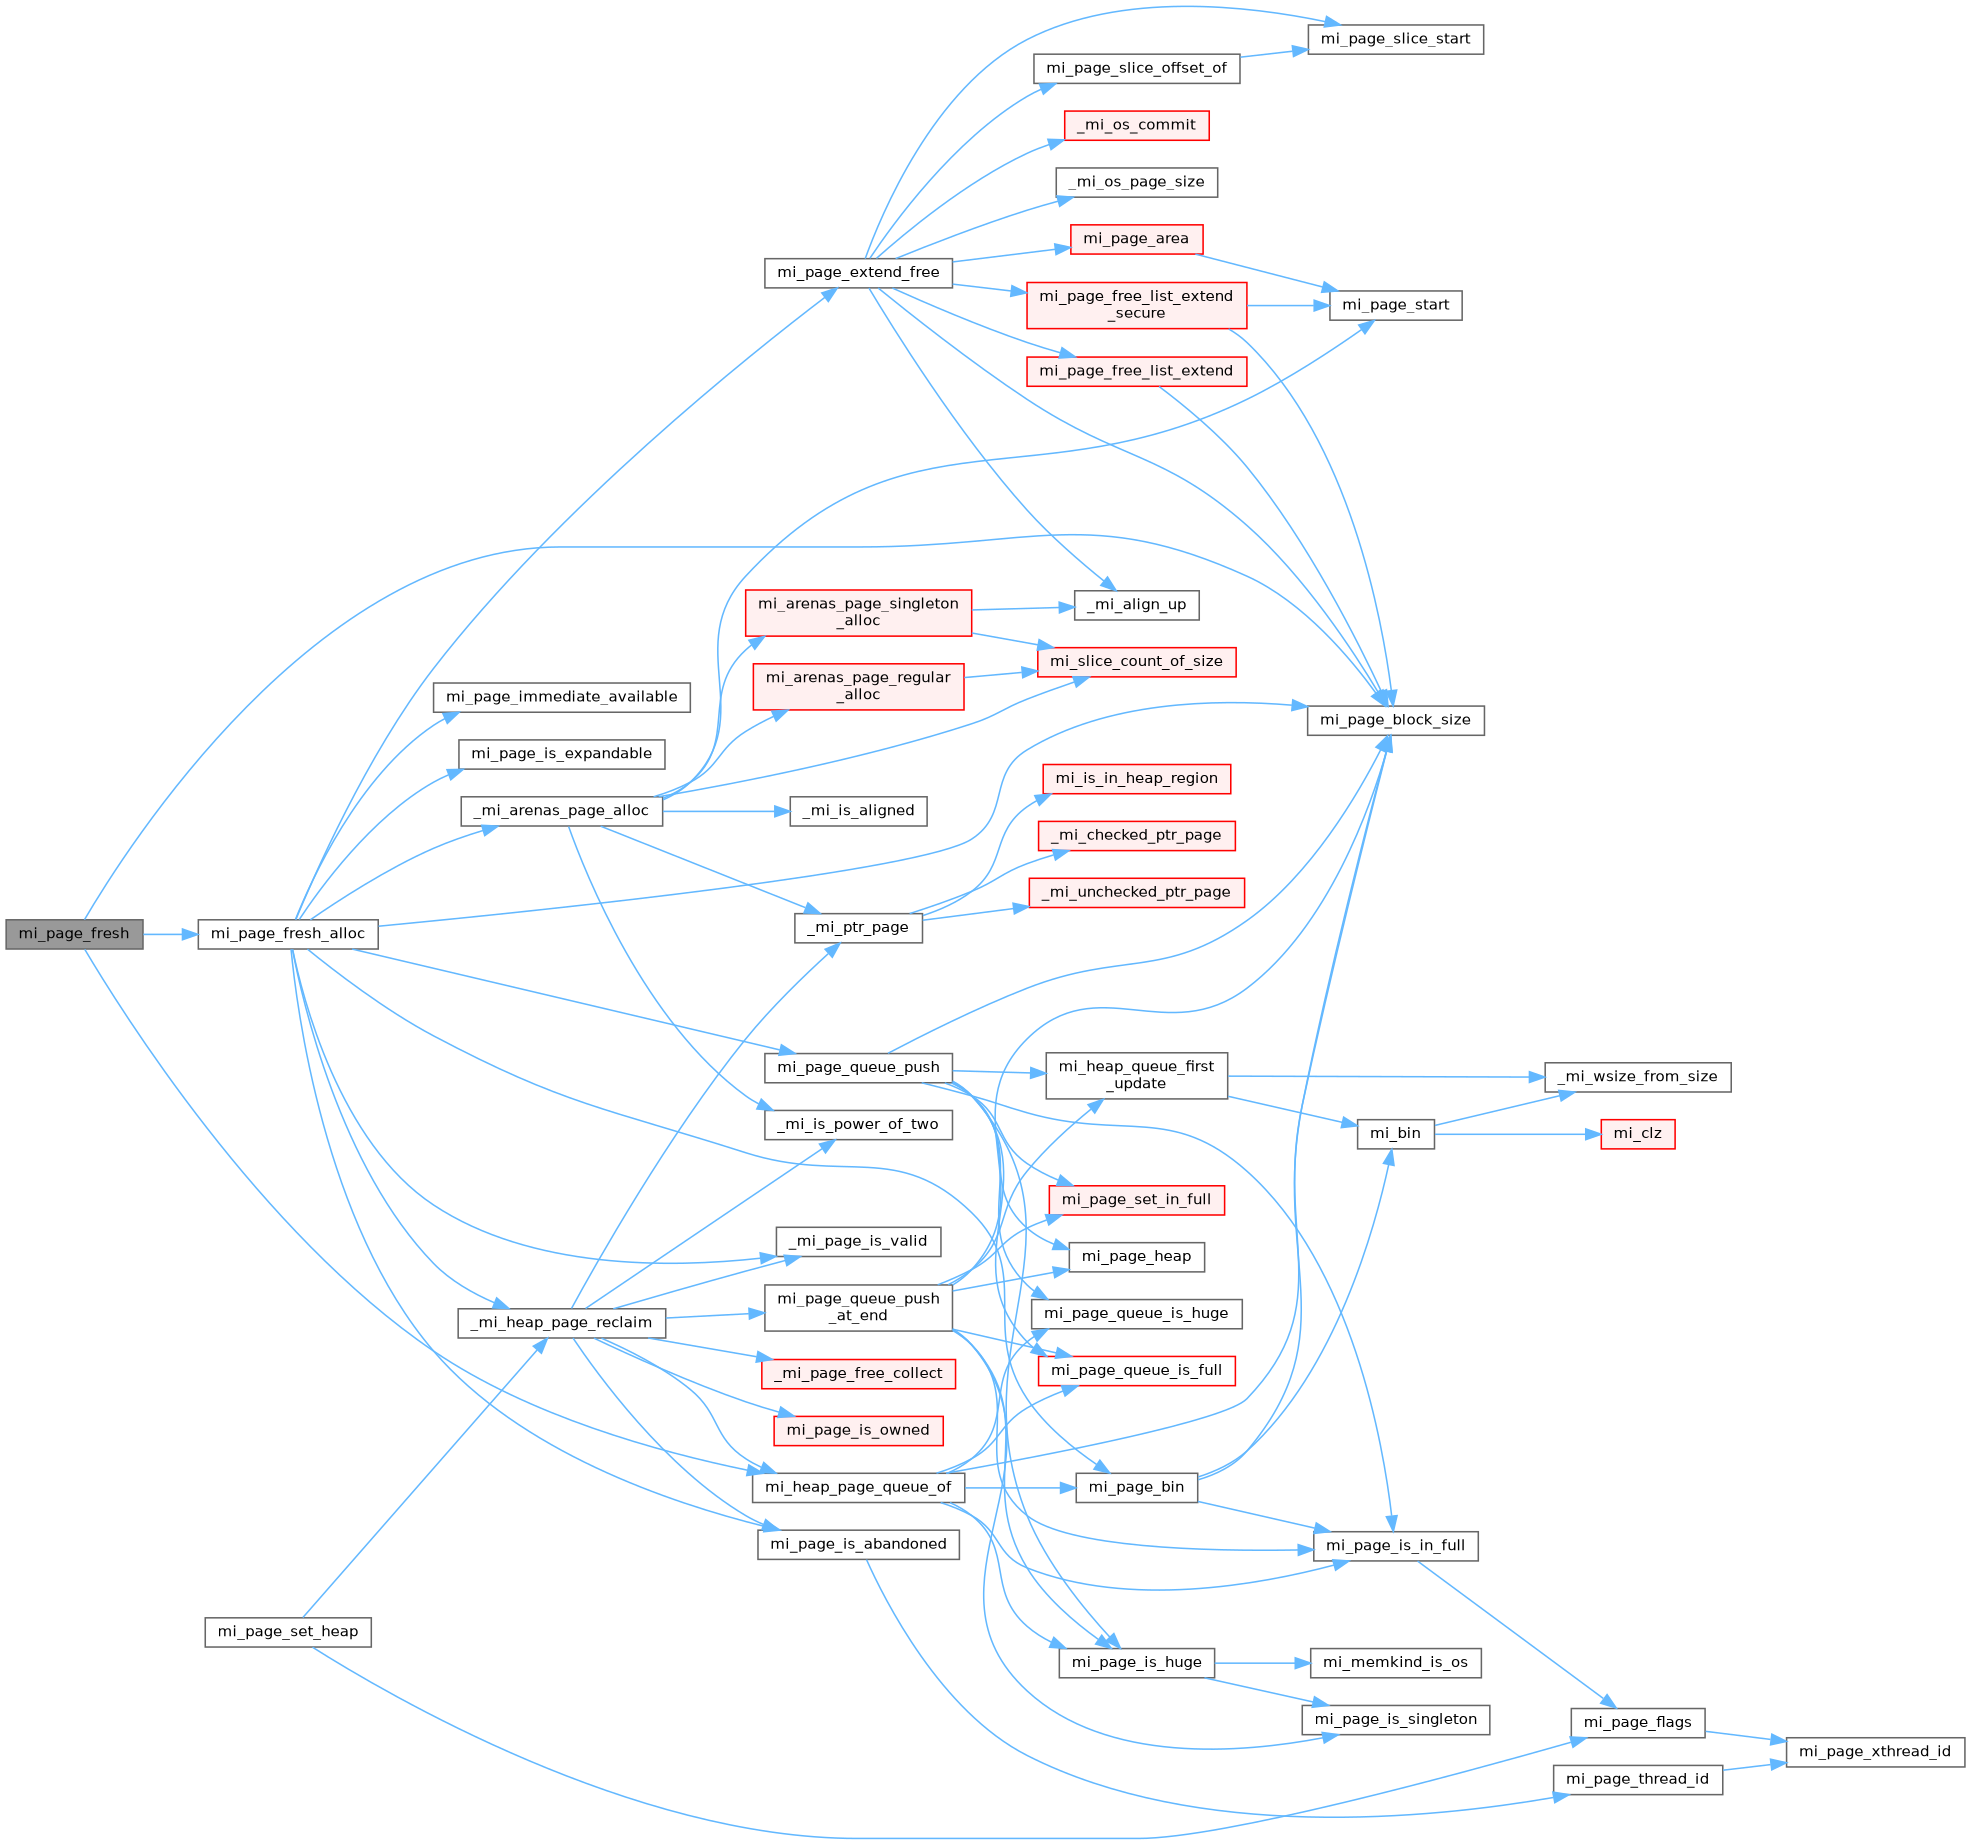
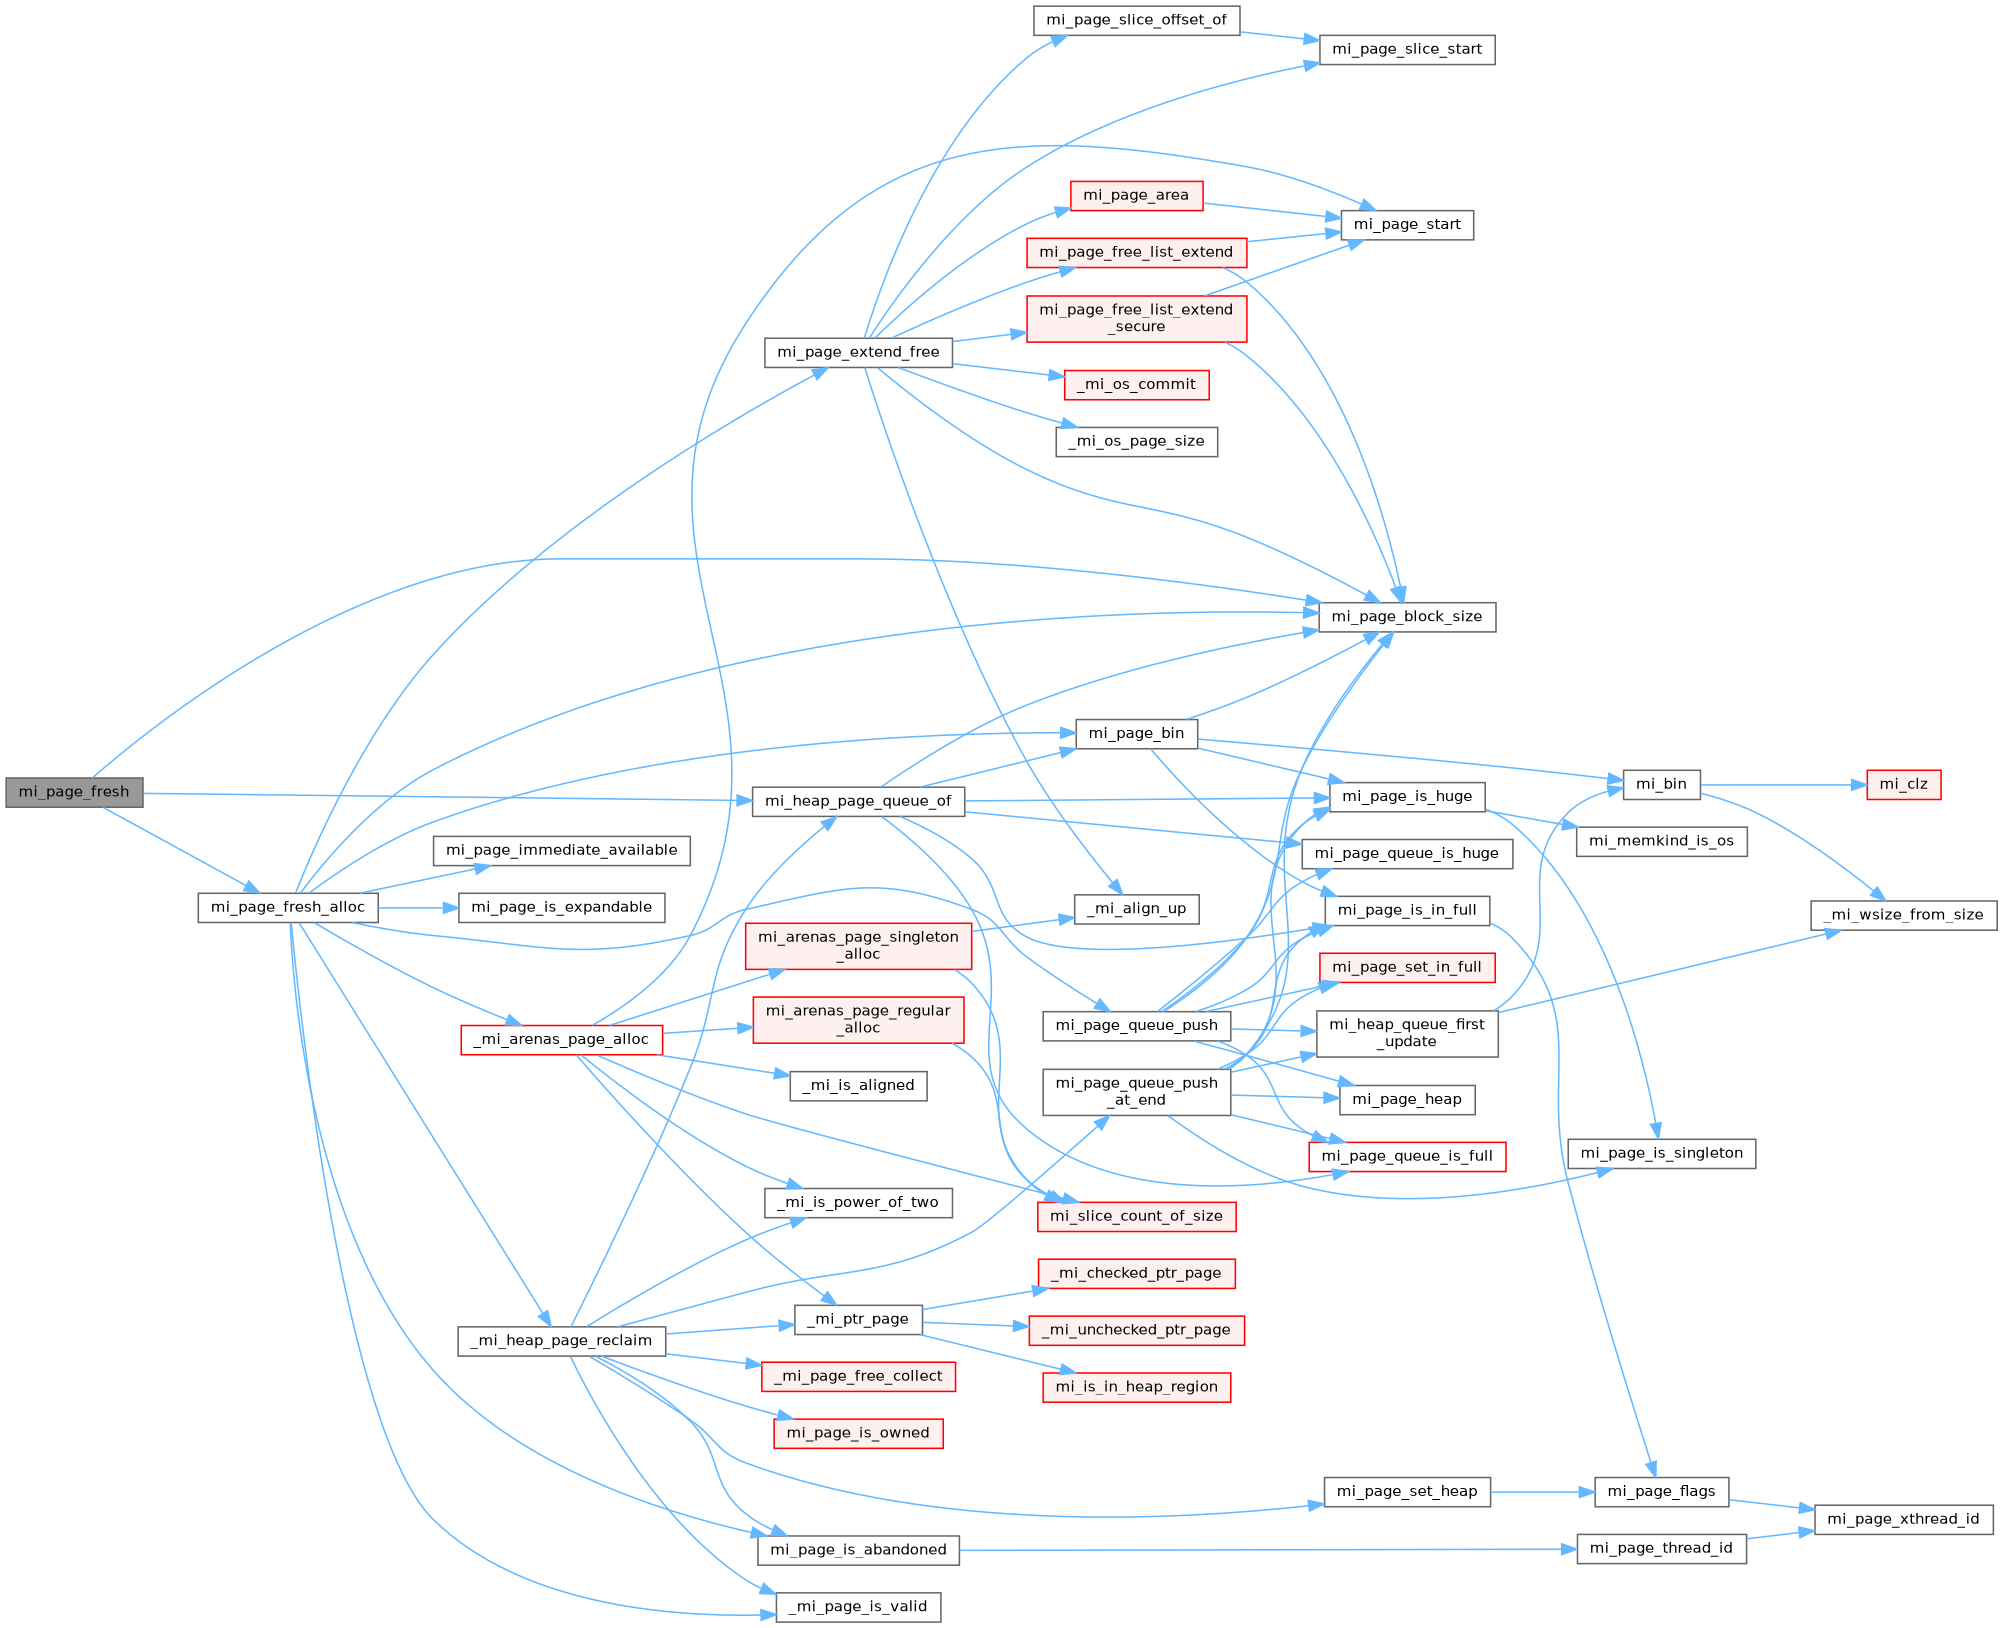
none -> (1286, 238)
none -> (1263, 764)
(562, 811) -> (562, 1040)
(420, 1484) -> (930, 1506)
